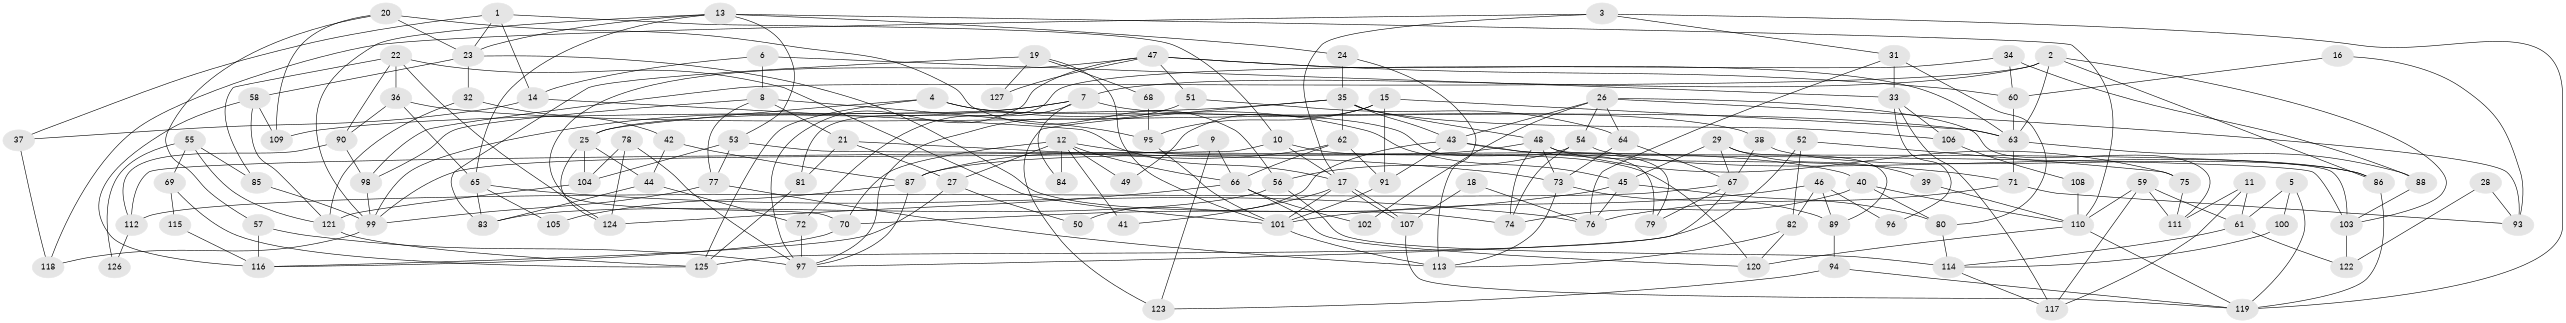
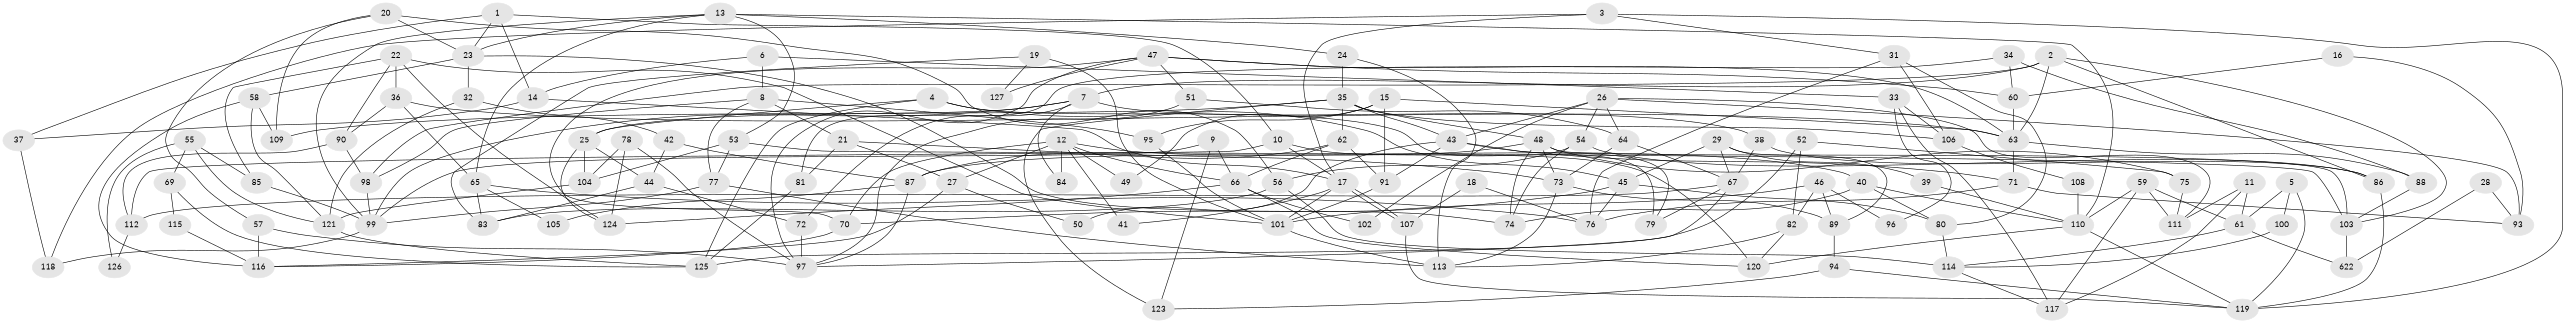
(1894, 74) -> (1922, 98)
(1149, 98) -> none
(2346, 267) -> (2346, 267)
